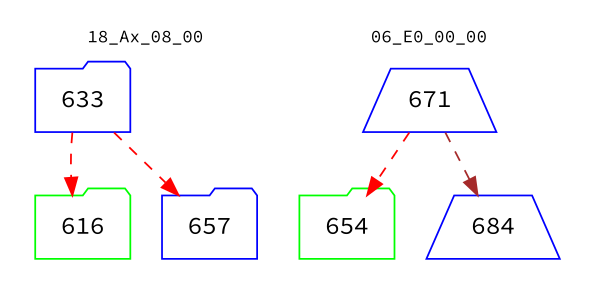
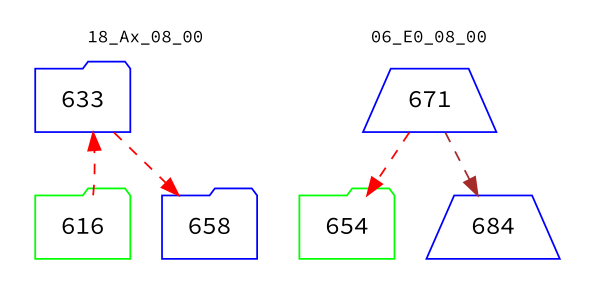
(430, 38) -> (430, 38)
(71, 155) -> (95, 173)
(210, 227) -> (210, 227)
